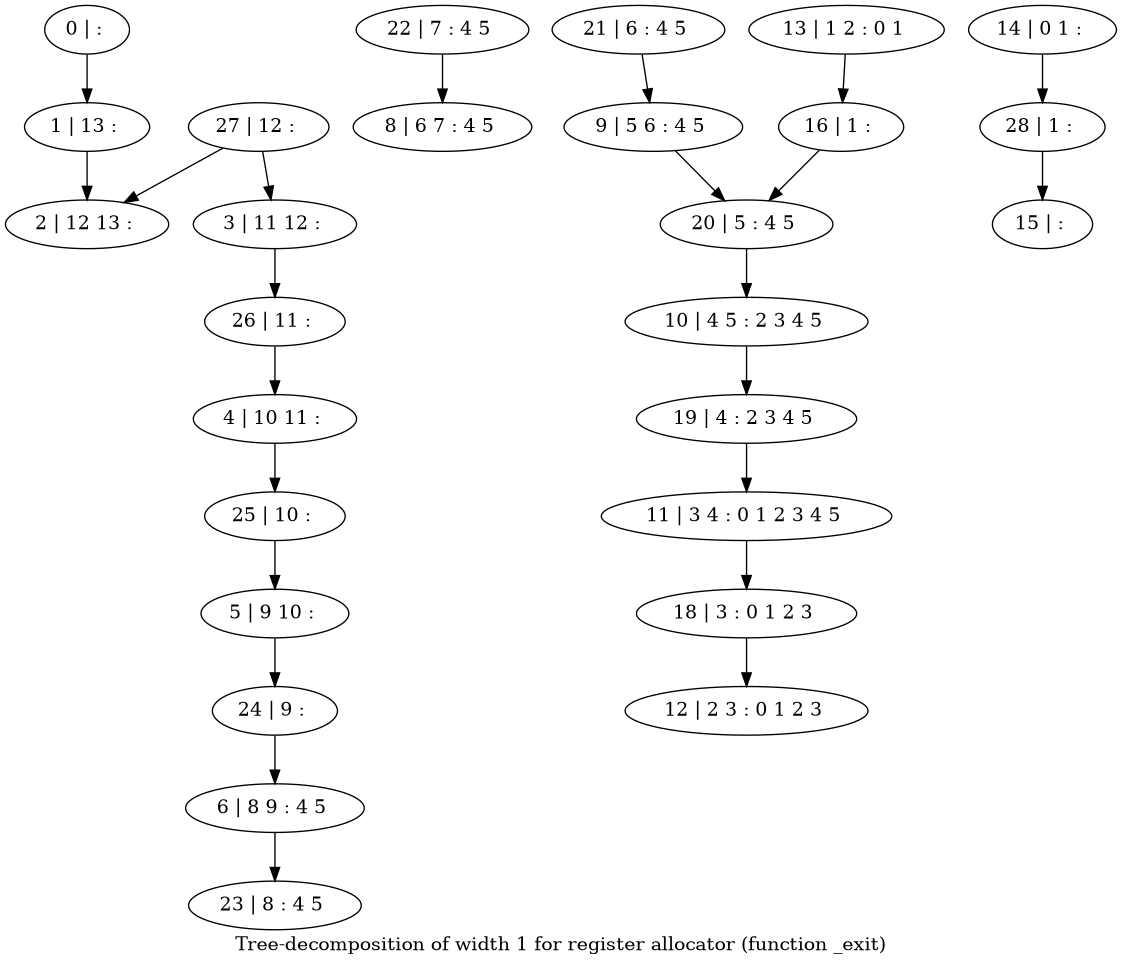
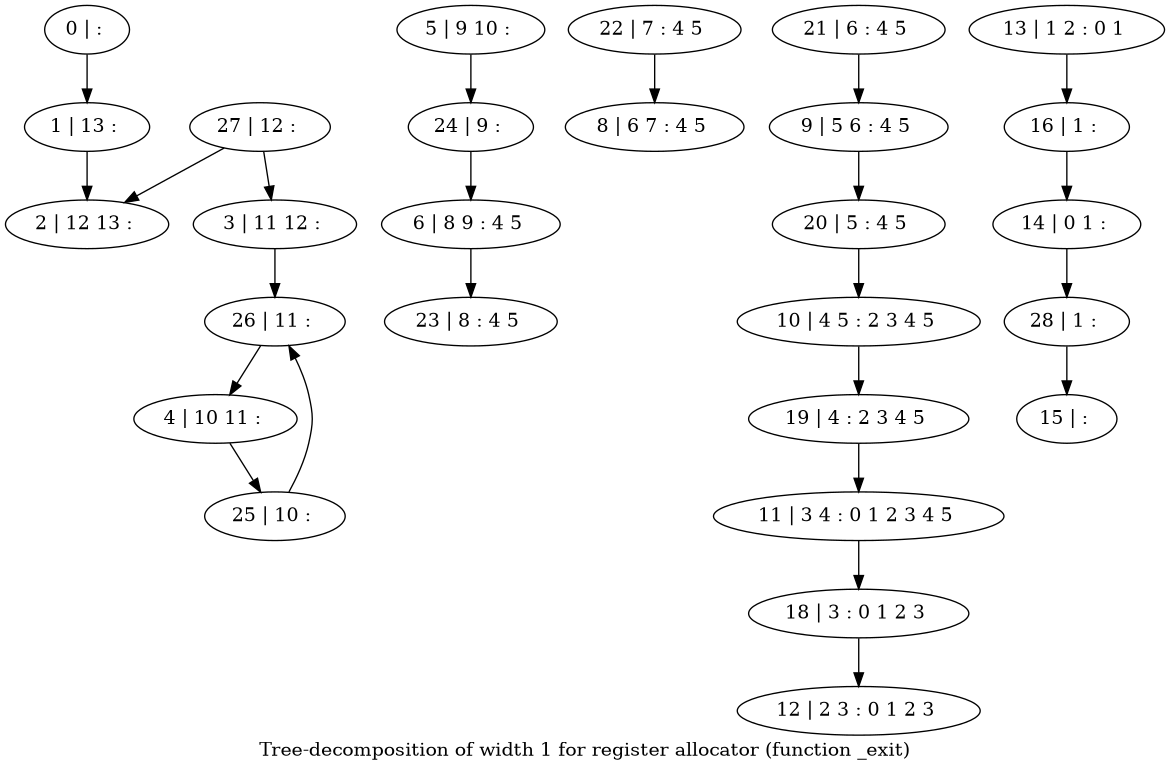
(799, 171) -> (1067, 169)
(275, 558) -> (312, 426)
